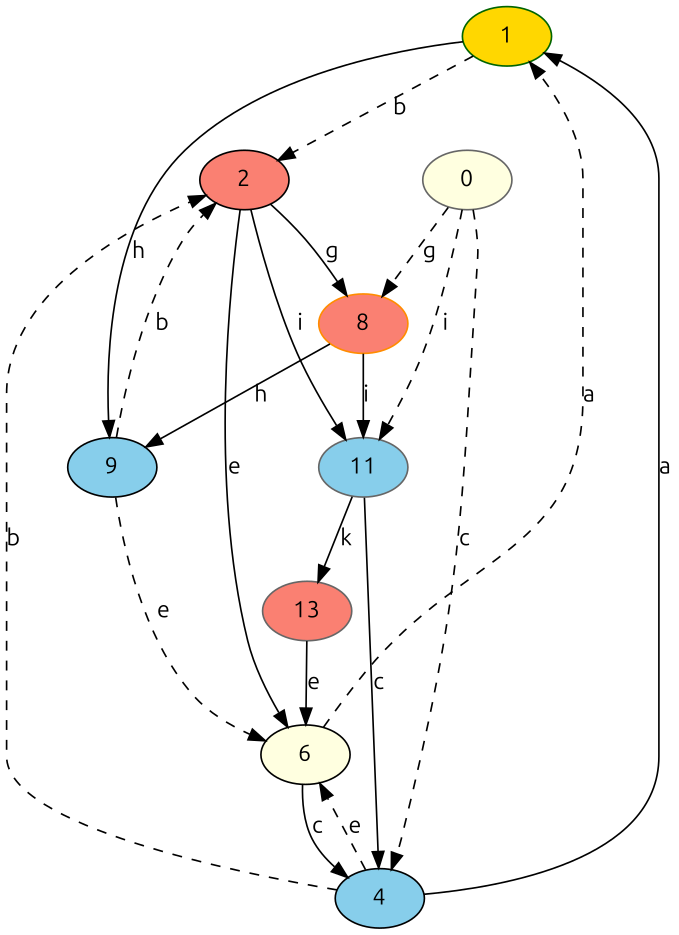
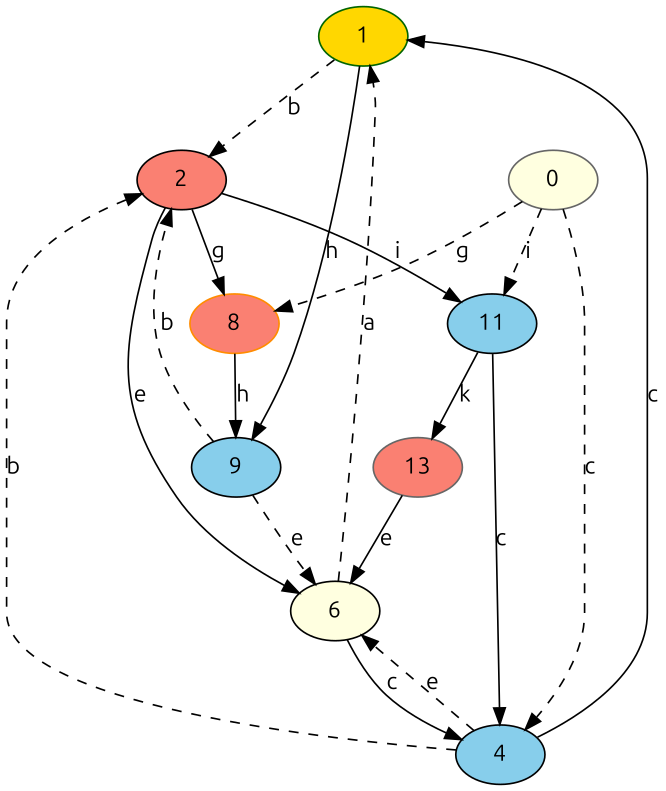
(363, 387) -> none
(363, 467) -> (492, 324)
(666, 467) -> (653, 396)
